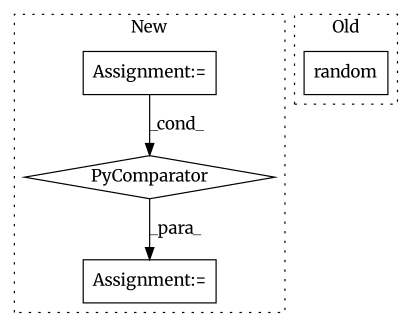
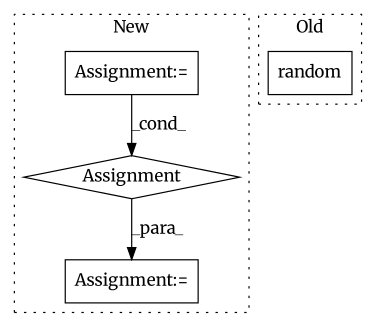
(150, 177) -> (132, 177)
